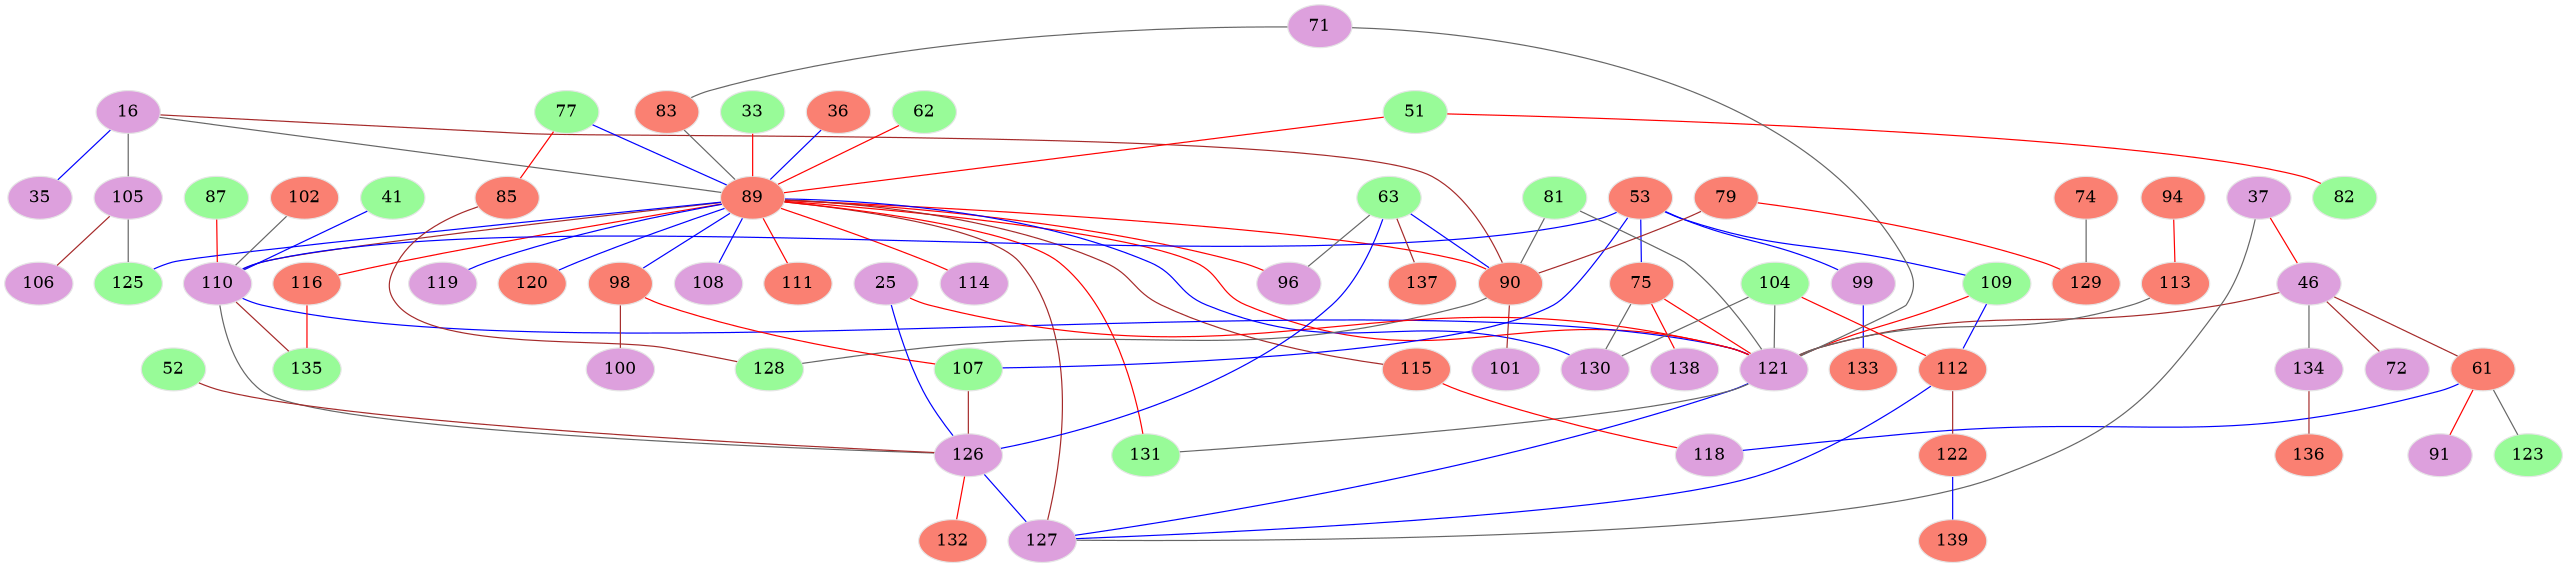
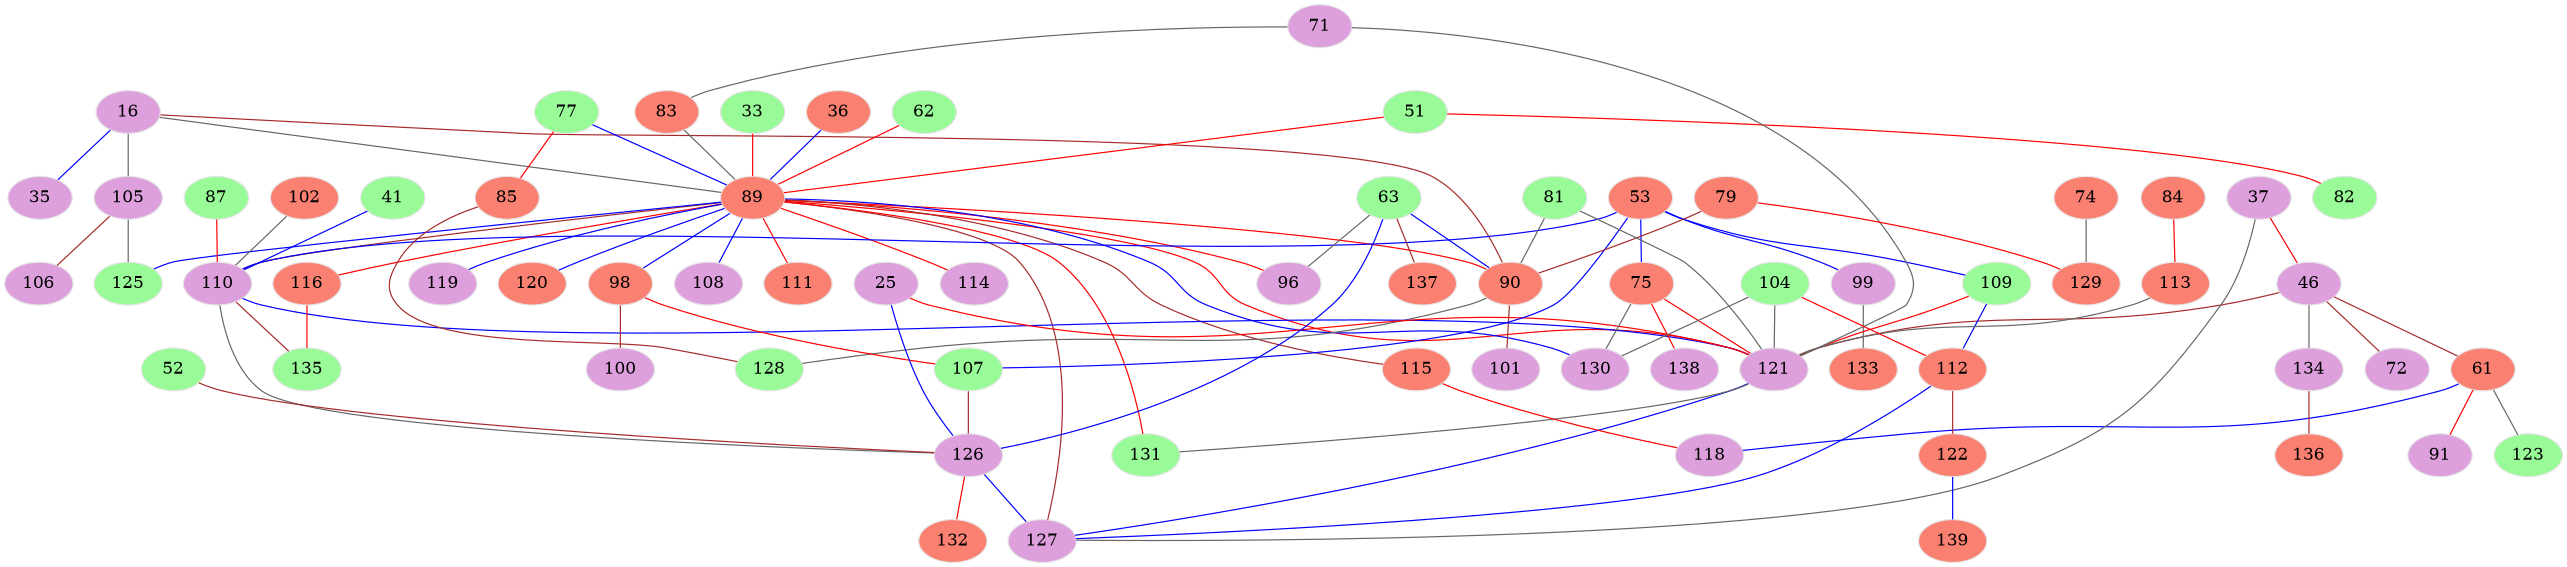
(2173, 198) -> (2173, 198)
(1863, 318) -> (1863, 318)
